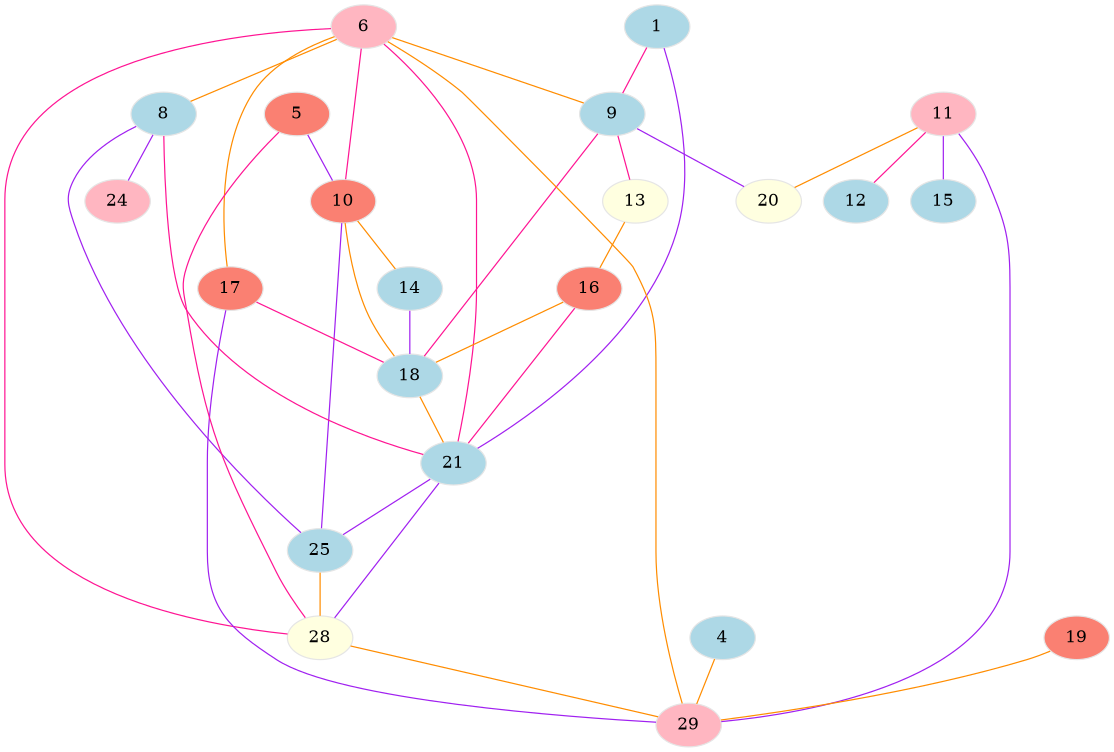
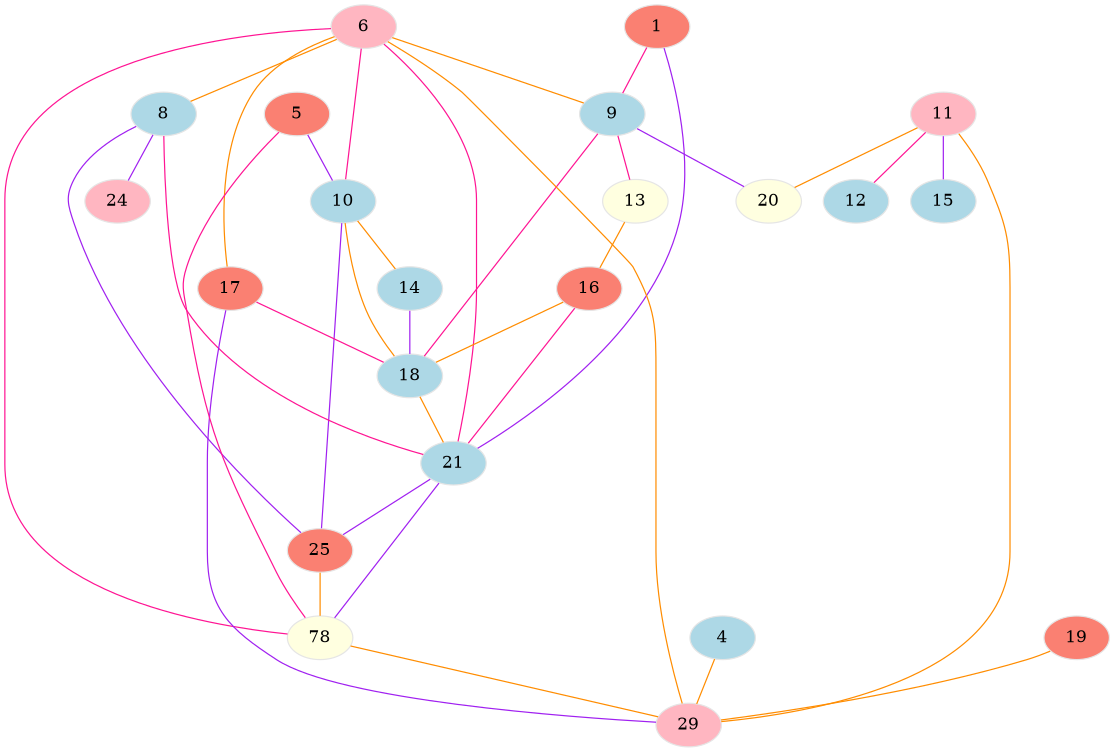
(657, 27) -> (657, 27)
(343, 201) -> (343, 201)
(1010, 519) -> (1010, 519)
(320, 550) -> (320, 550)
(320, 638) -> (320, 638)
